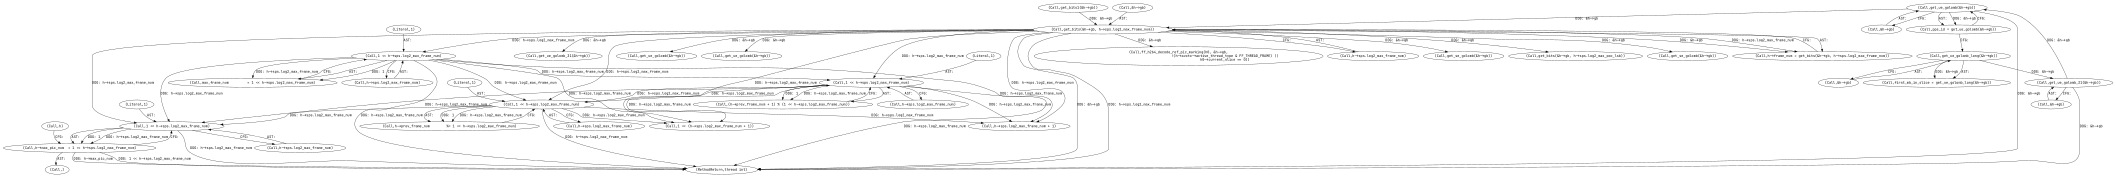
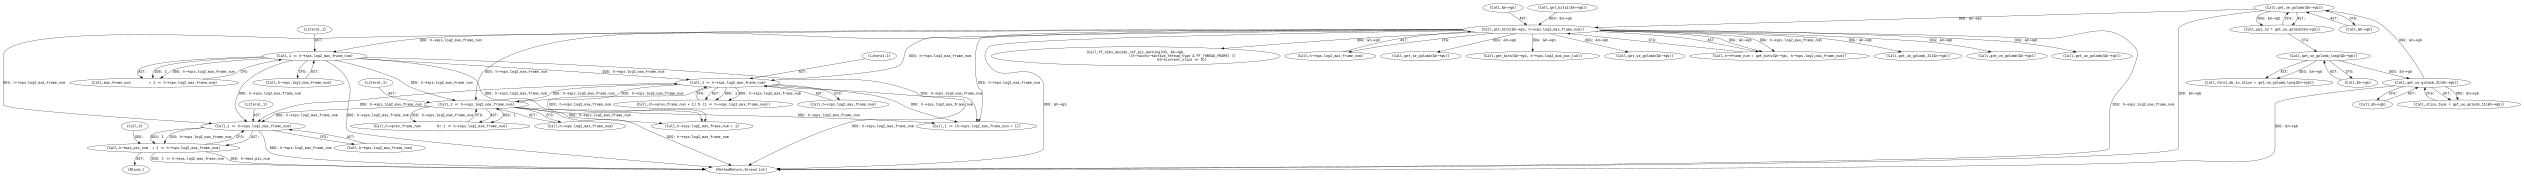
(1016, 89) -> none
none -> (2459, 104)
(61, 137) -> (140, 137)
(57, 170) -> (136, 170)
